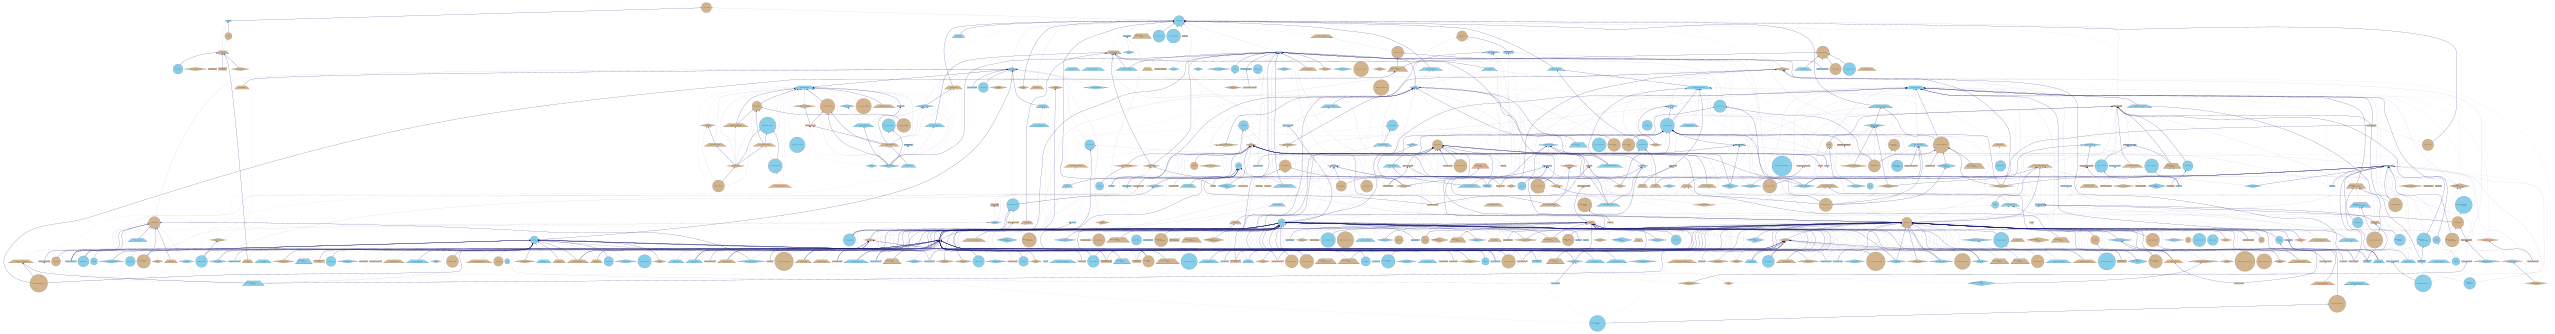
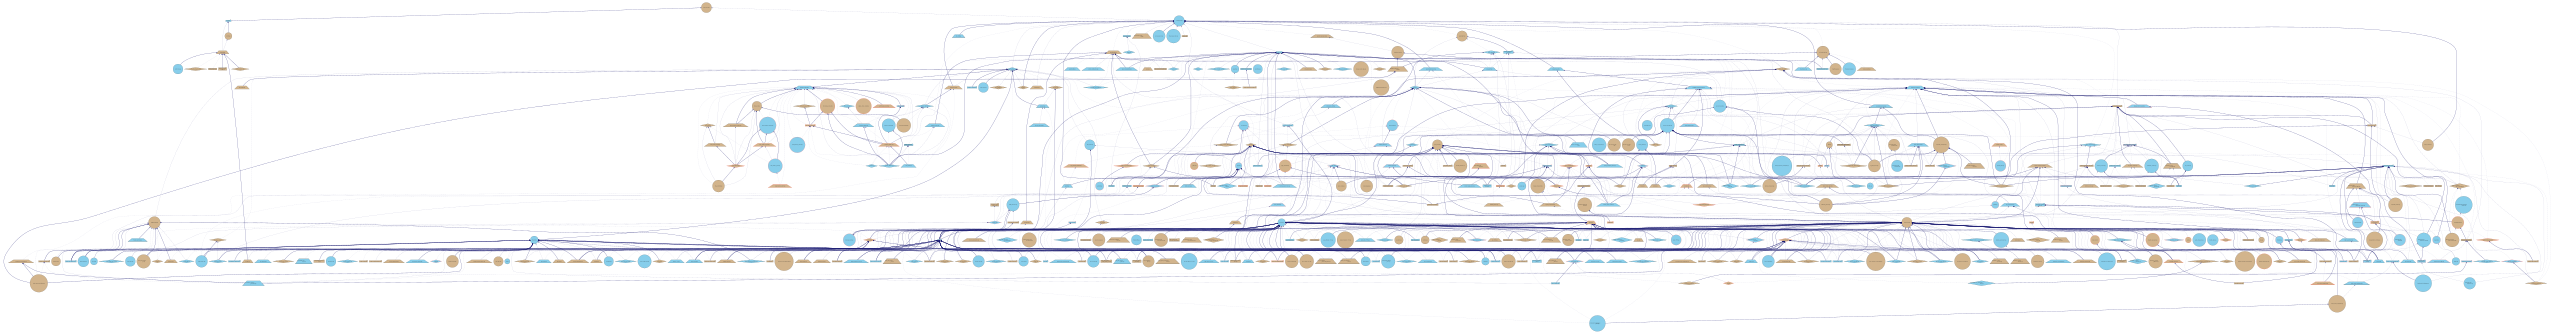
(930, 261) -> (930, 261)
